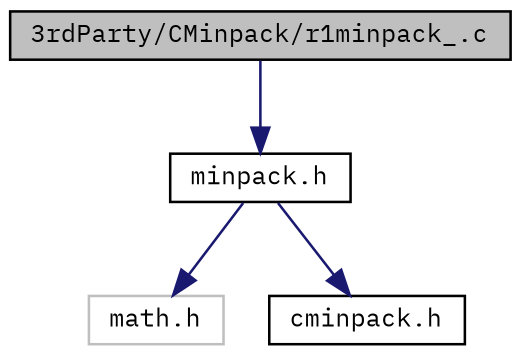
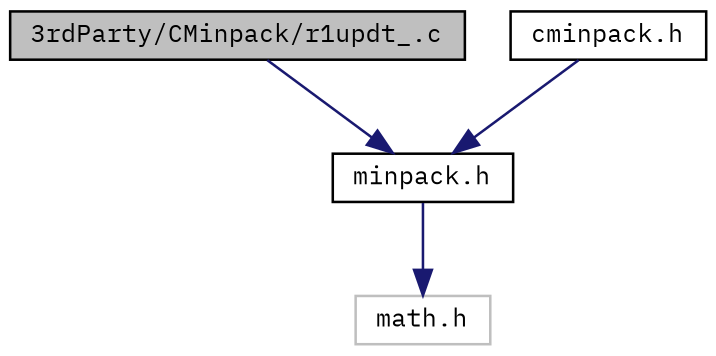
(260, 36) -> (238, 36)
(306, 239) -> (526, 99)
